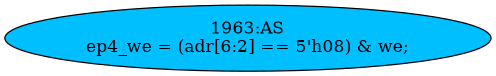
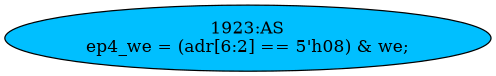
(248, 38) -> (248, 38)
